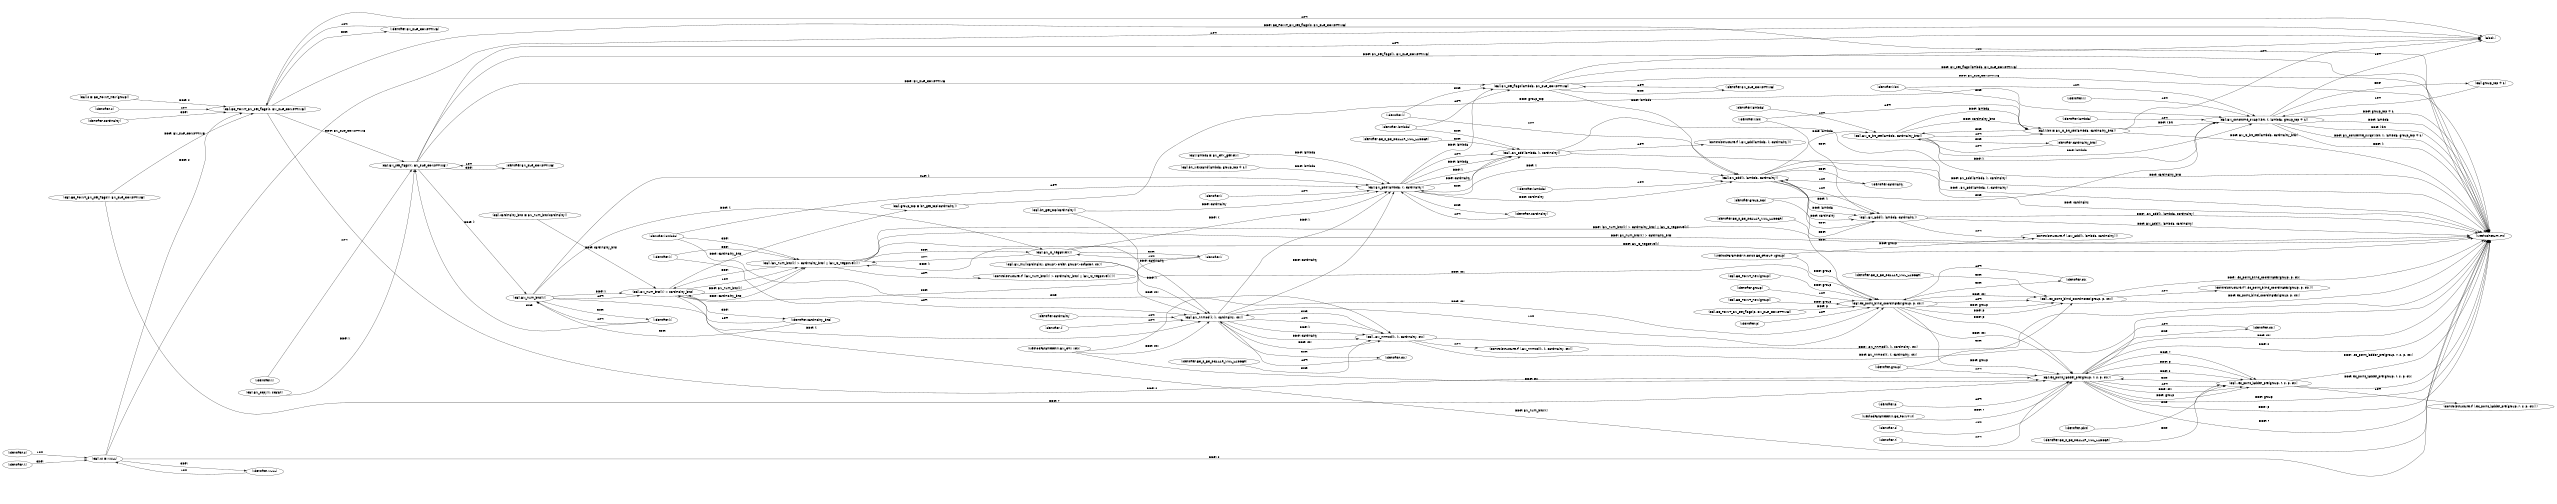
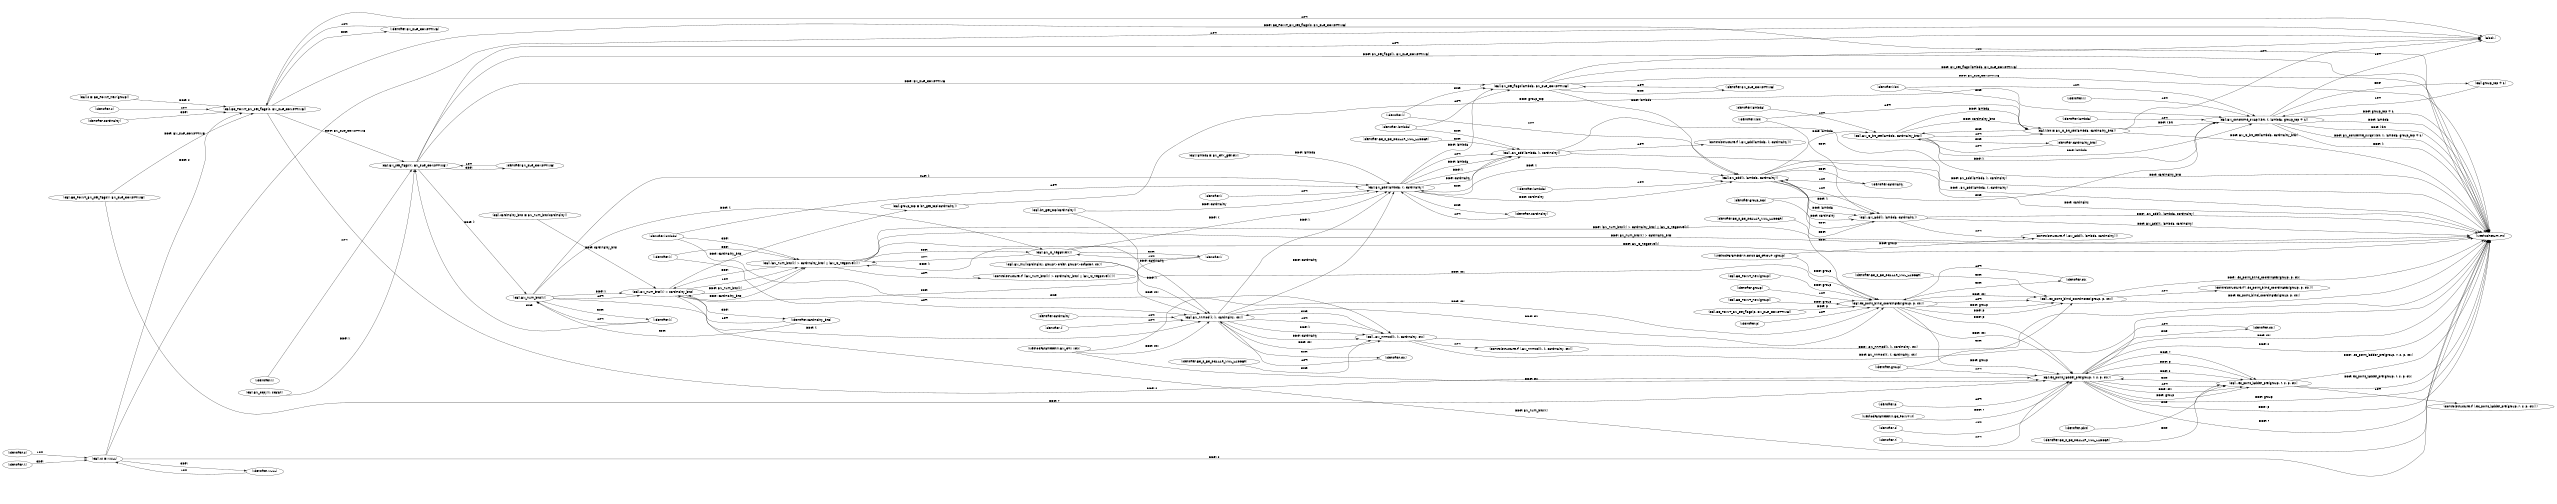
(1214, 168) -> none
(1532, 317) -> (1532, 317)
